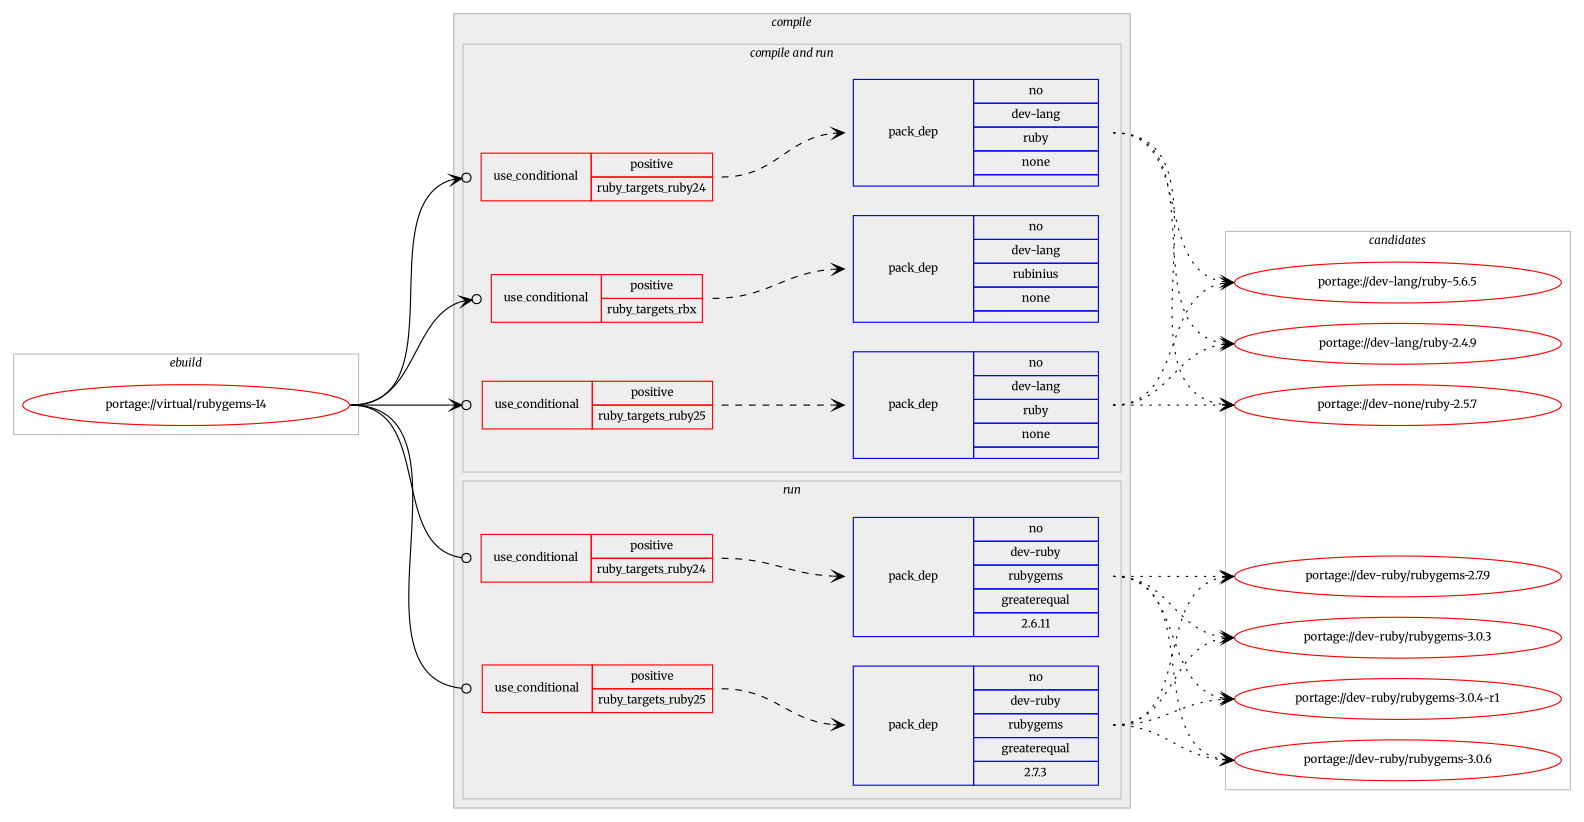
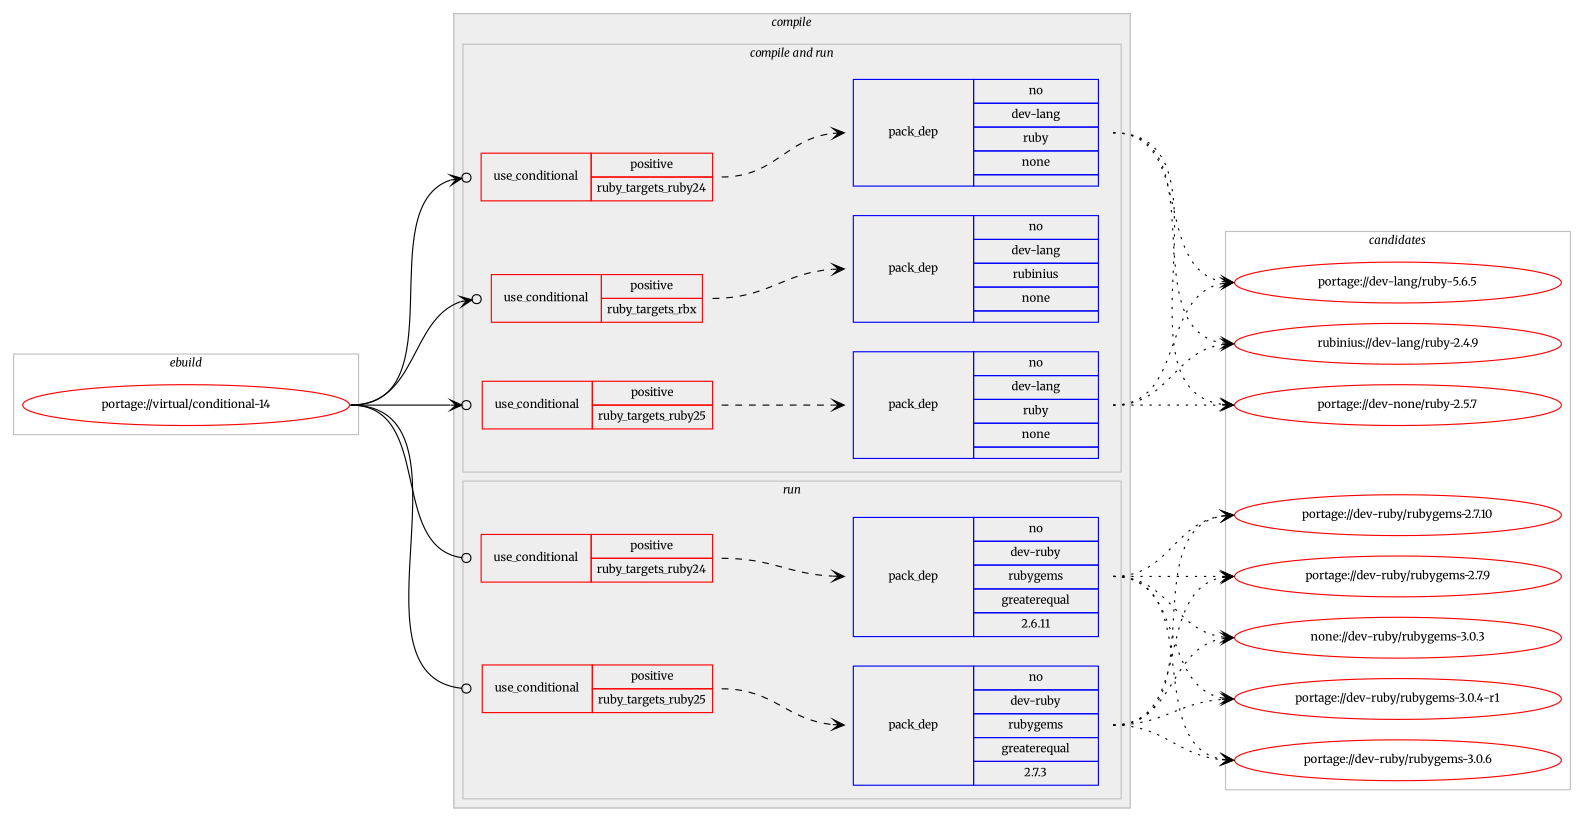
(1398, 344) -> (1398, 344)
(186, 405) -> (186, 405)
none -> (1398, 515)
(1398, 638) -> (1398, 638)
